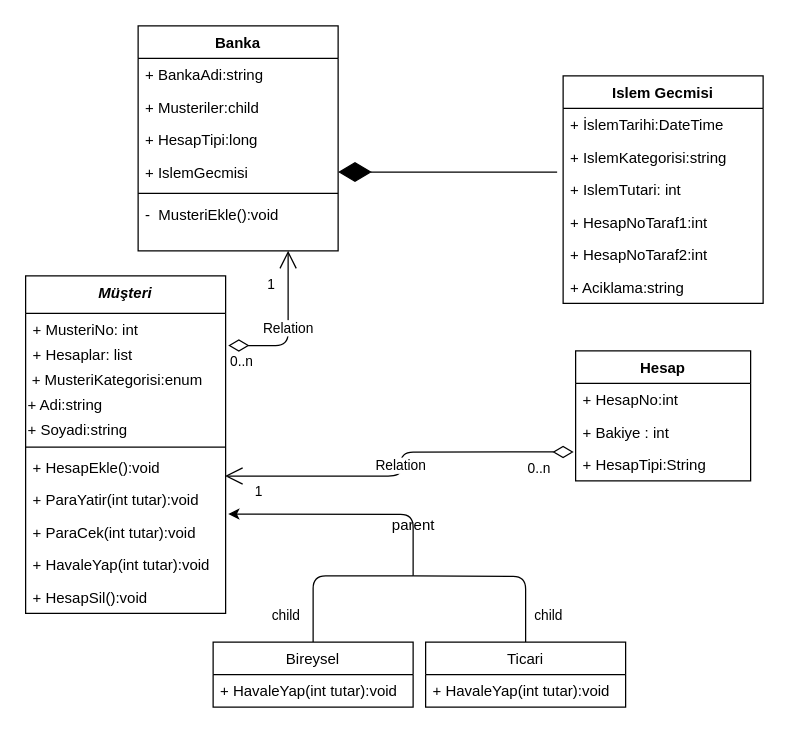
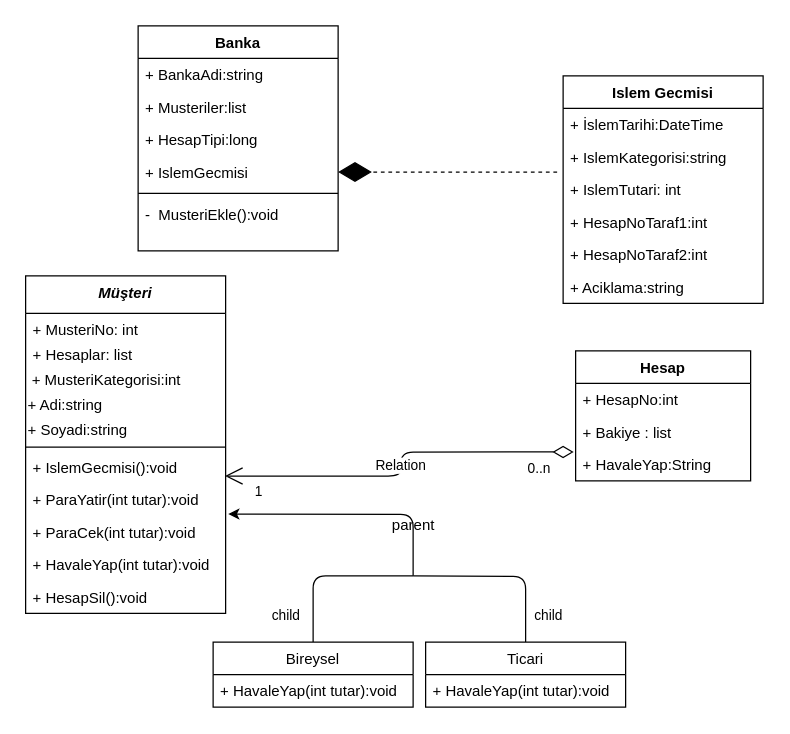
(209, 108) -> (205, 108)
(463, 172) -> (463, 172)
(288, 314) -> none
(119, 381) -> (113, 381)
(630, 433) -> (632, 433)
(648, 465) -> (650, 465)
(100, 468) -> (109, 468)
